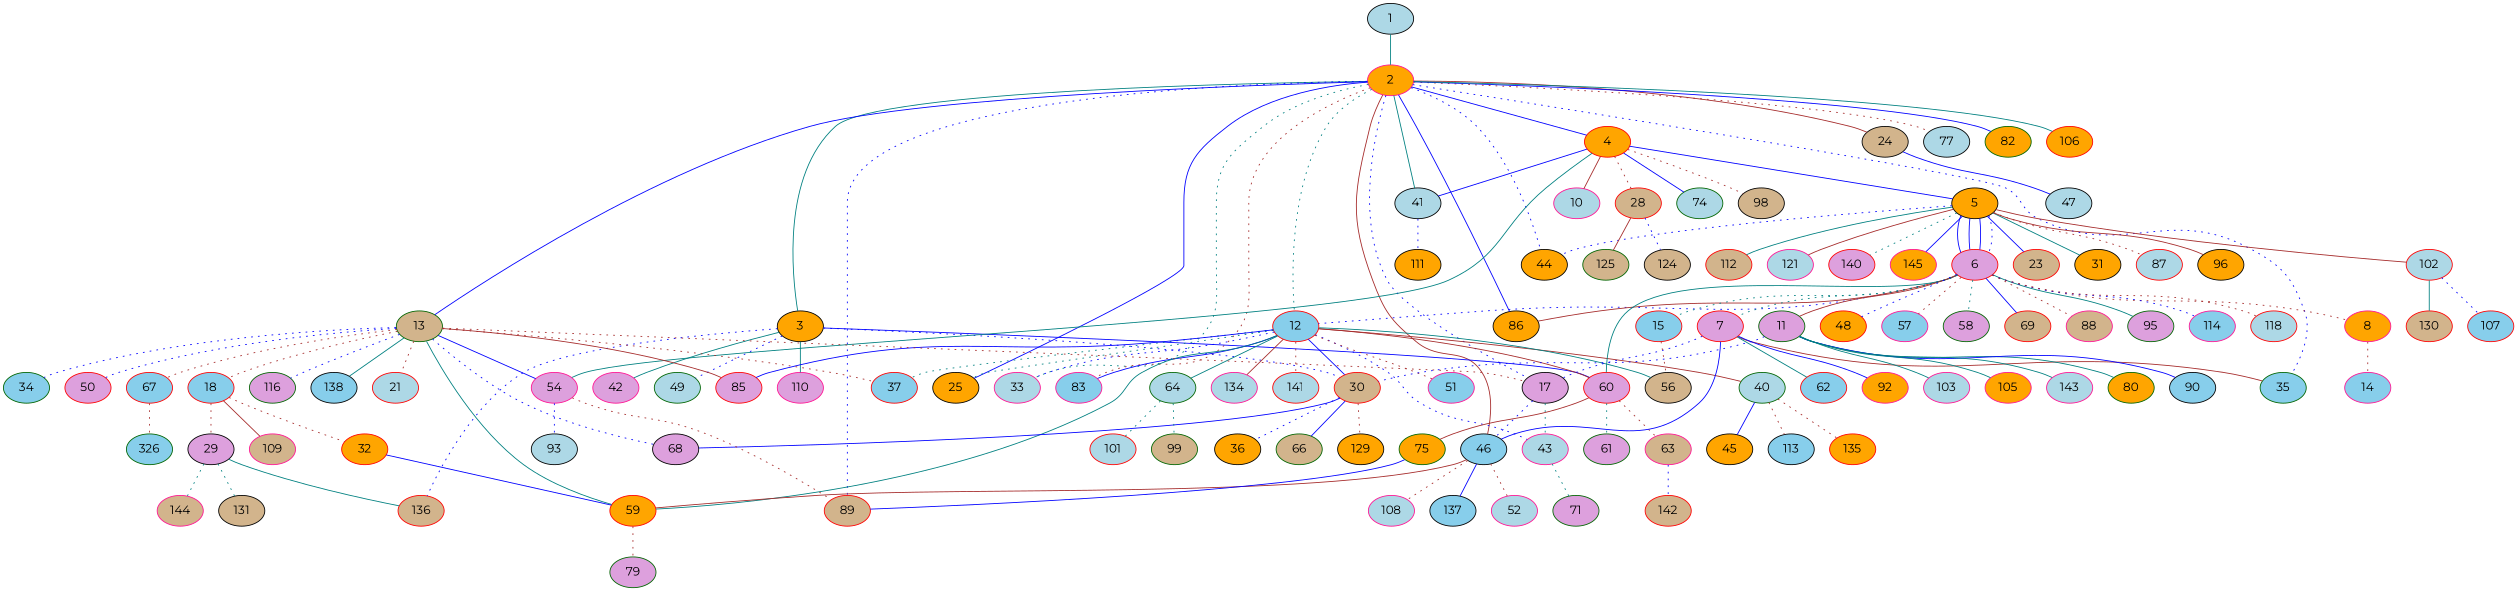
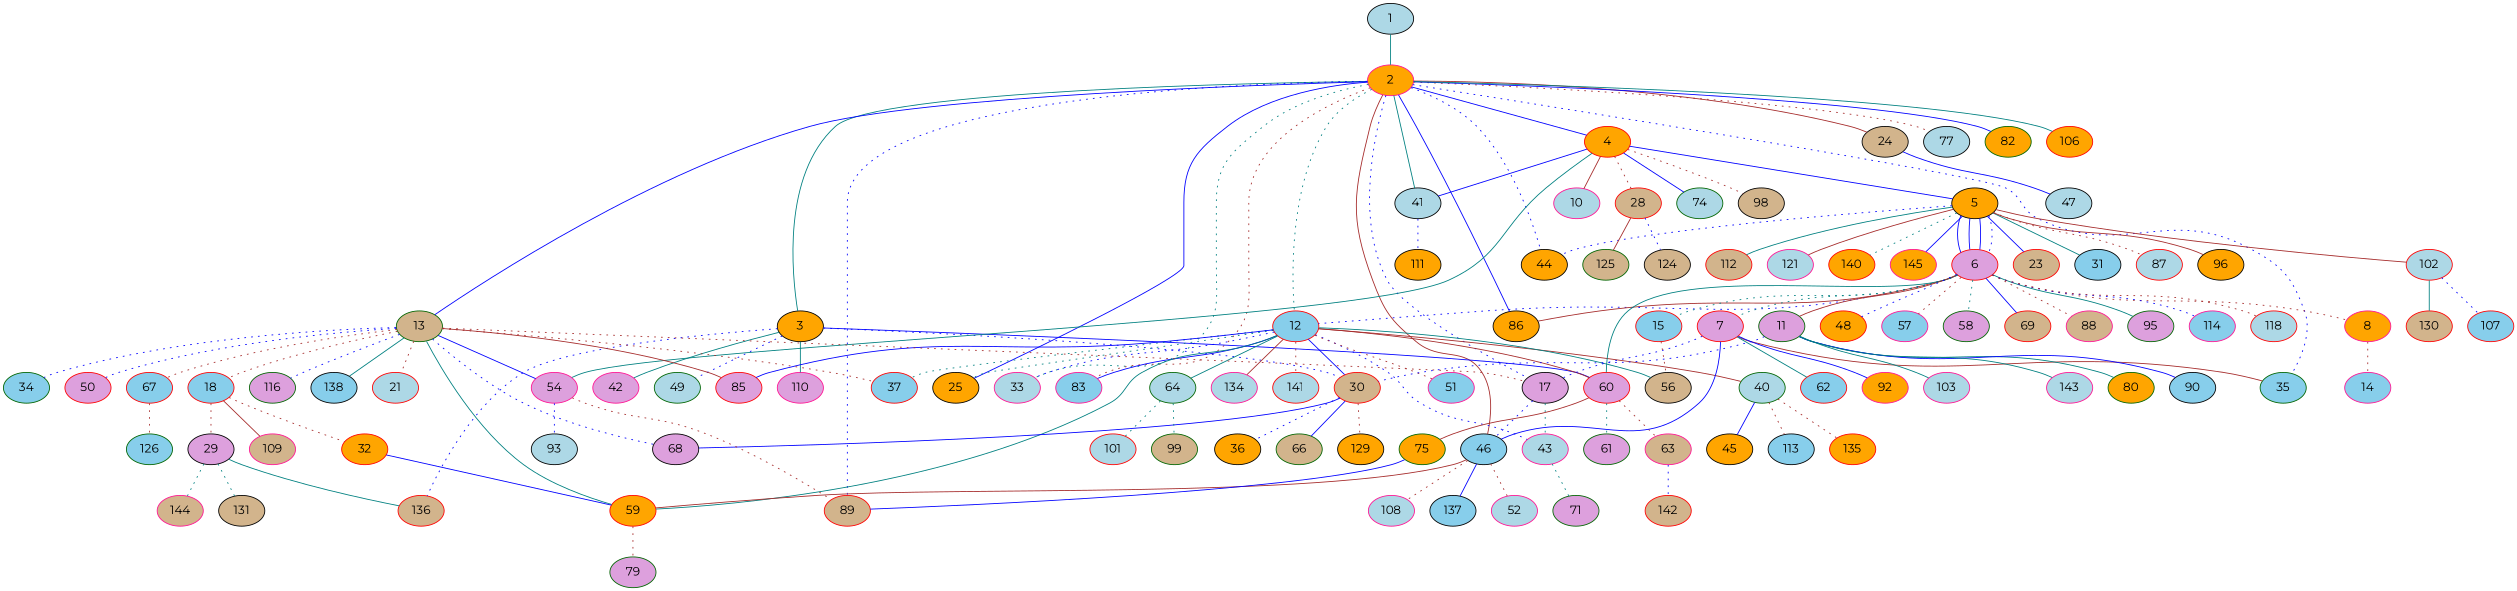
(1852, 265) -> (1852, 265)
(2098, 265) -> (2098, 265)
(2008, 388) -> none
(149, 449) -> (149, 449)
